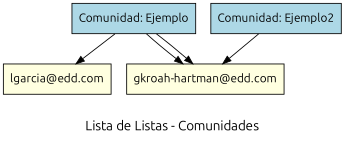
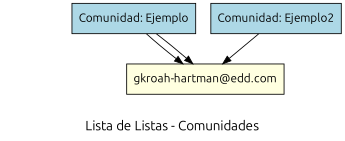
(57, 79) -> none
